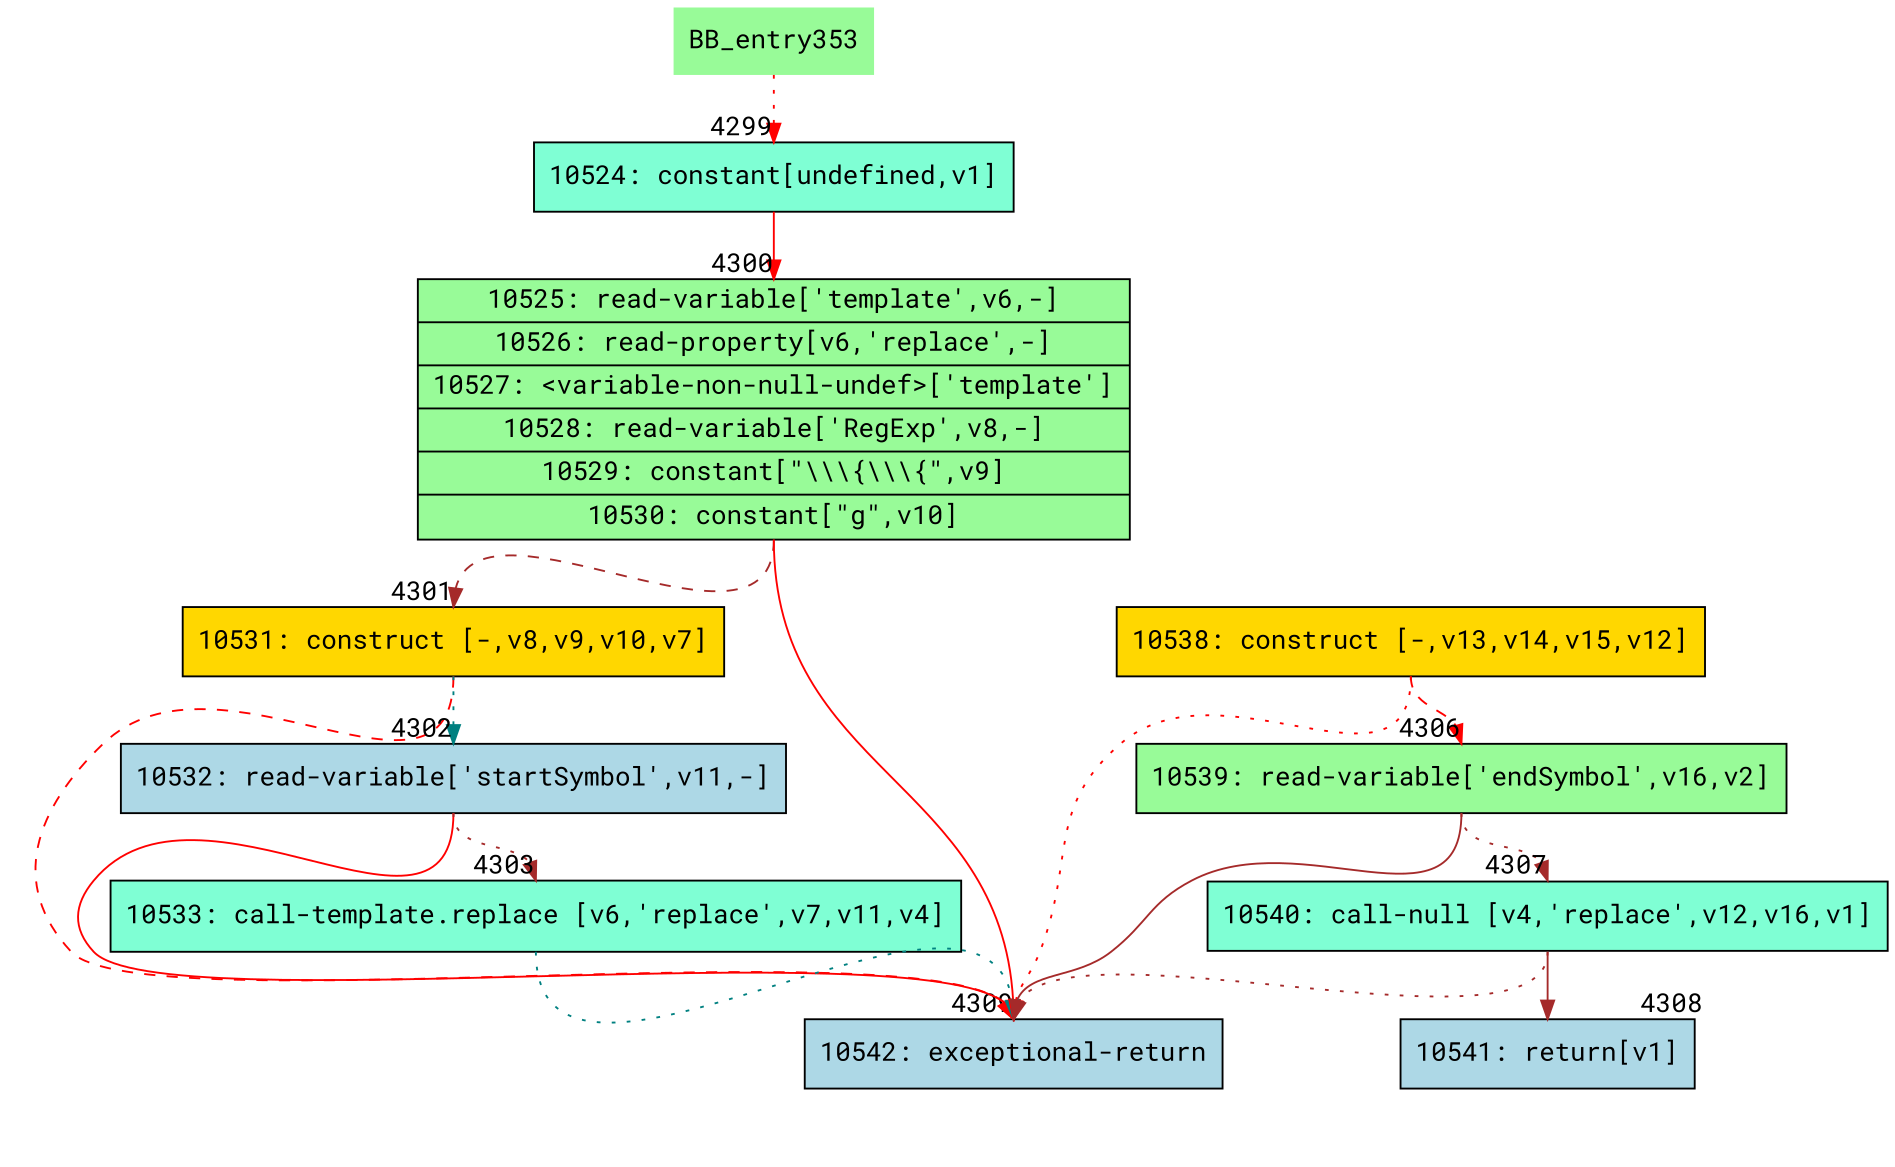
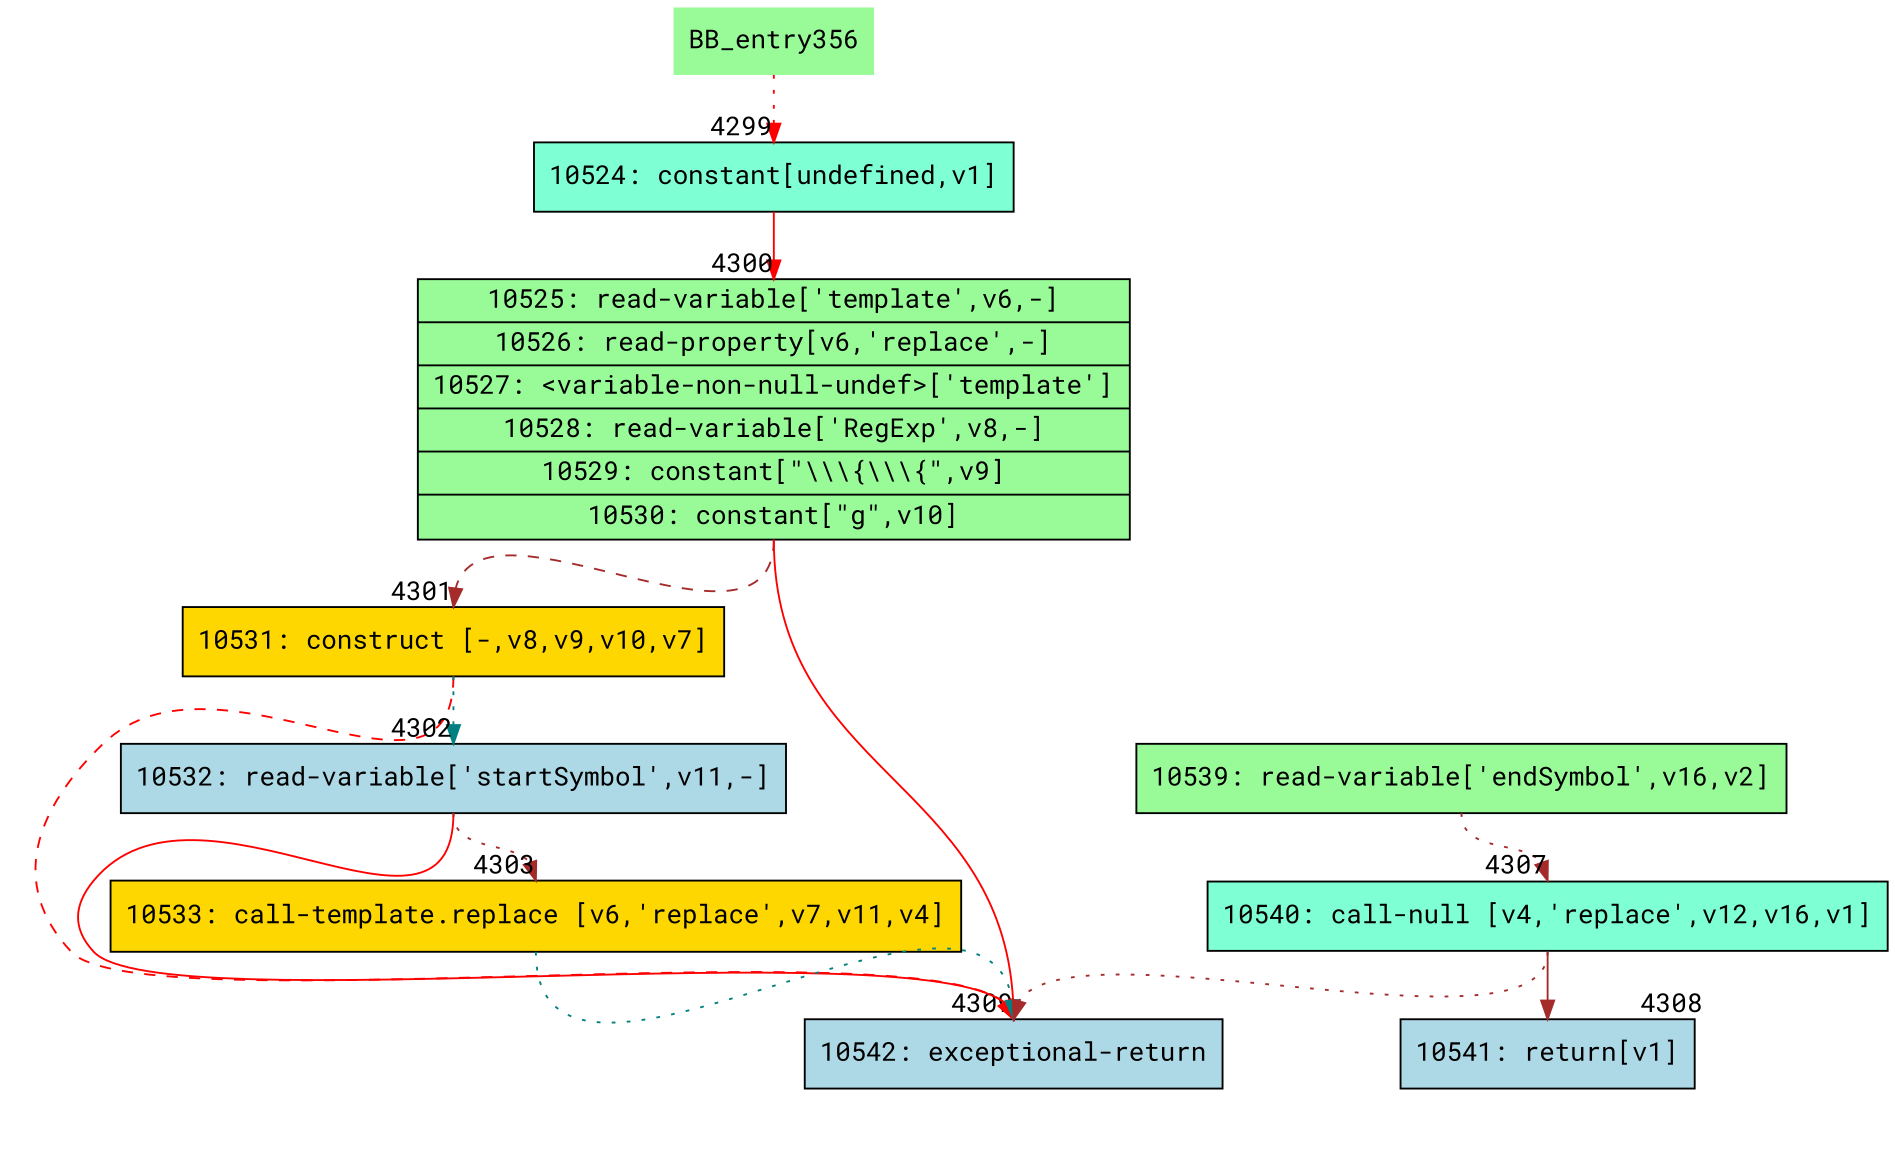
(774, 41) -> (774, 41)
(1411, 642) -> none
(1236, 866) -> none
(536, 916) -> (536, 916)
